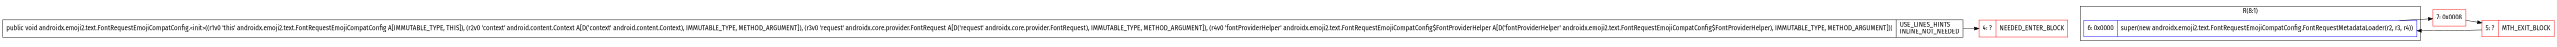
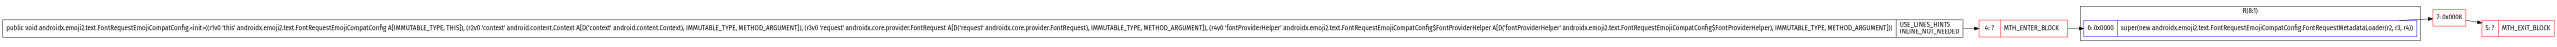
(2032, 28) -> (2032, 28)
(2452, 31) -> (2074, 29)
